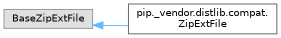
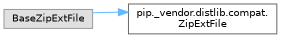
(116, 26) -> (106, 12)
